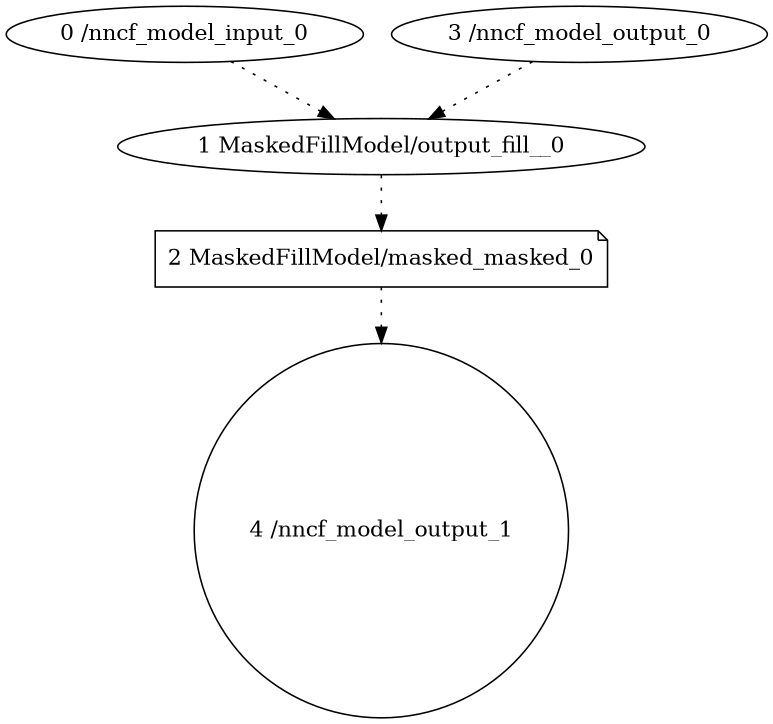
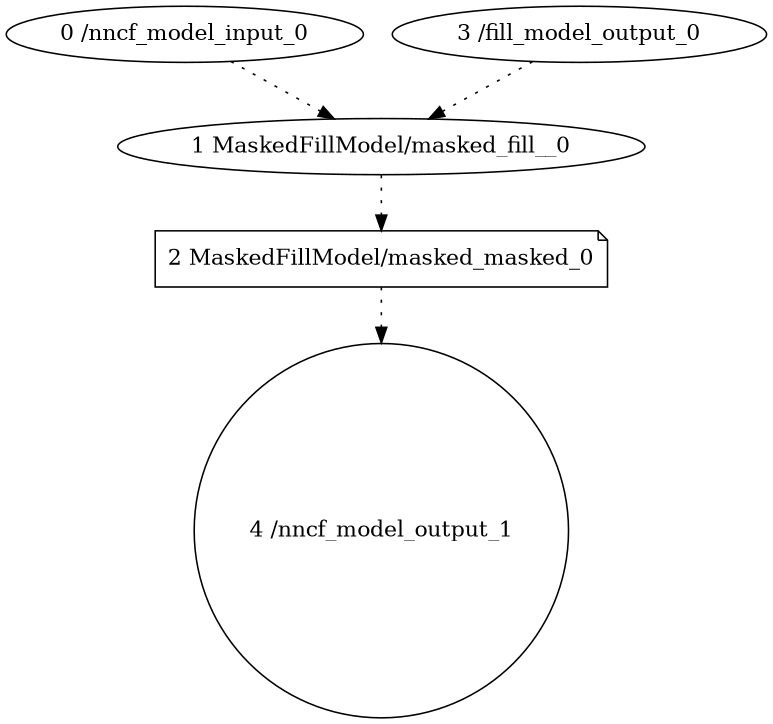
(579, 34) -> (579, 34)
(381, 147) -> (381, 147)
